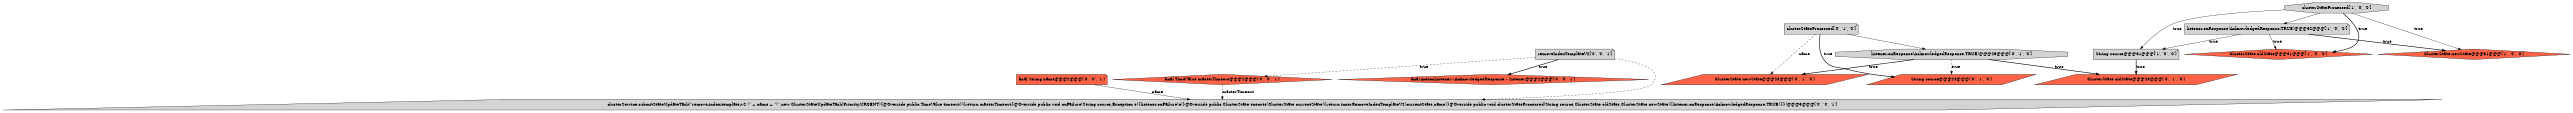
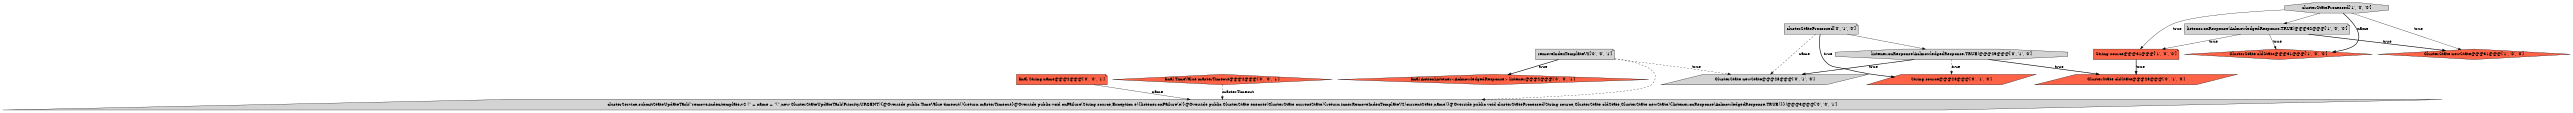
(2363, 29) -> (2363, 29)
(2136, 54) -> (2136, 54)
(1401, 67) -> (1671, 66)
(1765, 80) -> (1765, 80)
